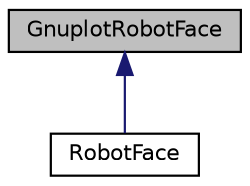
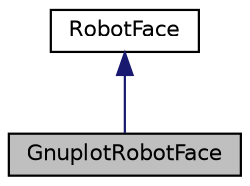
(125, 104) -> (125, 104)
